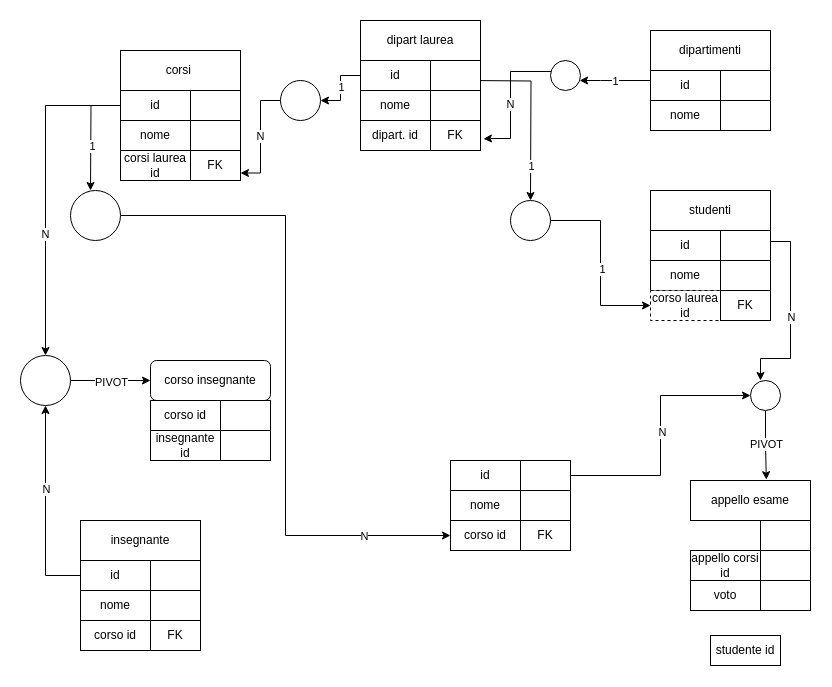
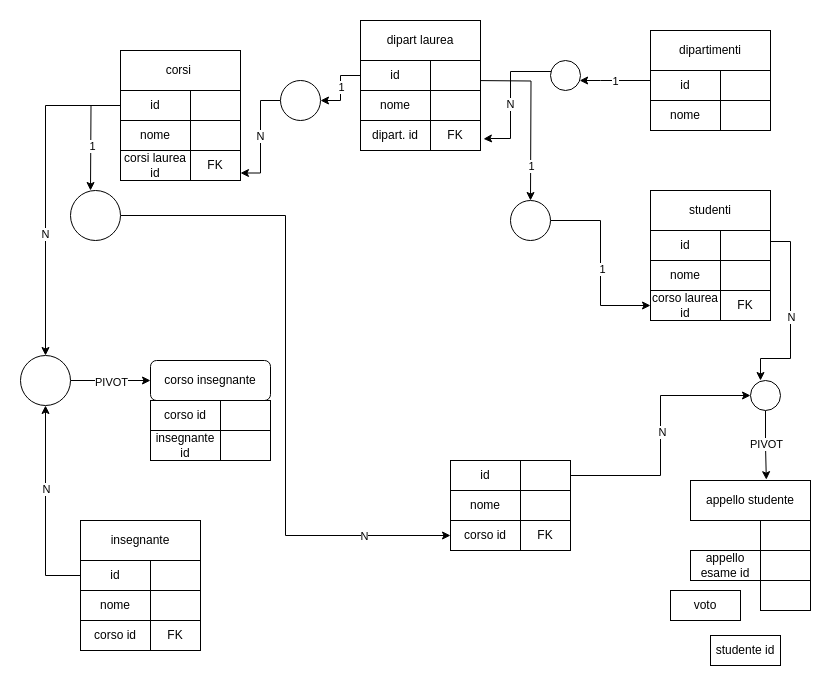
(686, 306) -> (686, 306)
(751, 501) -> (751, 501)
(726, 566) -> (726, 566)
(726, 596) -> (706, 606)
